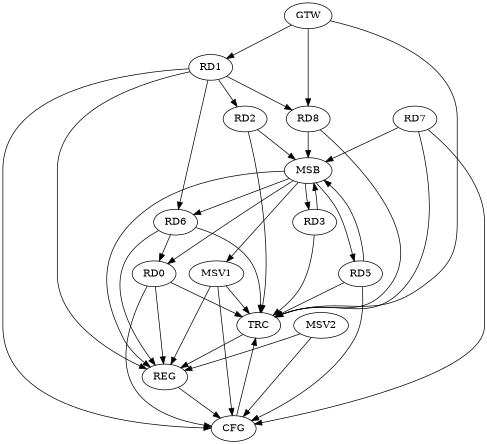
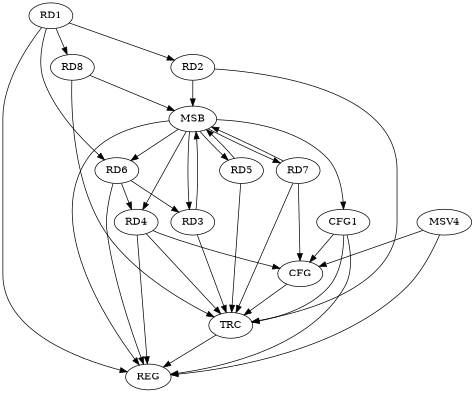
(308, 16) -> none
none -> (241, 145)
(244, 254) -> (155, 197)
(3, 256) -> none
(154, 274) -> (136, 222)
(216, 274) -> (343, 222)
(321, 325) -> (444, 222)
(332, 368) -> none
(196, 401) -> none
